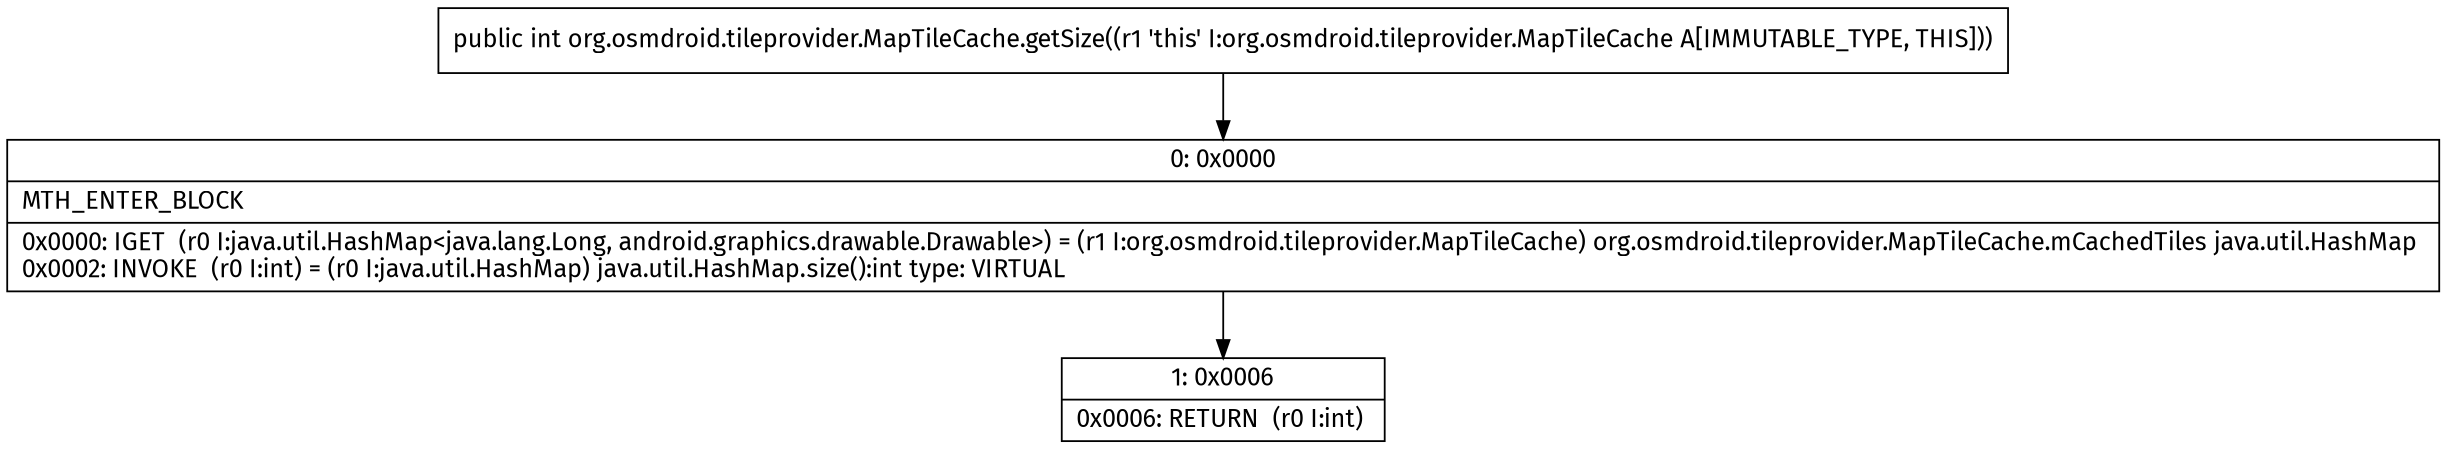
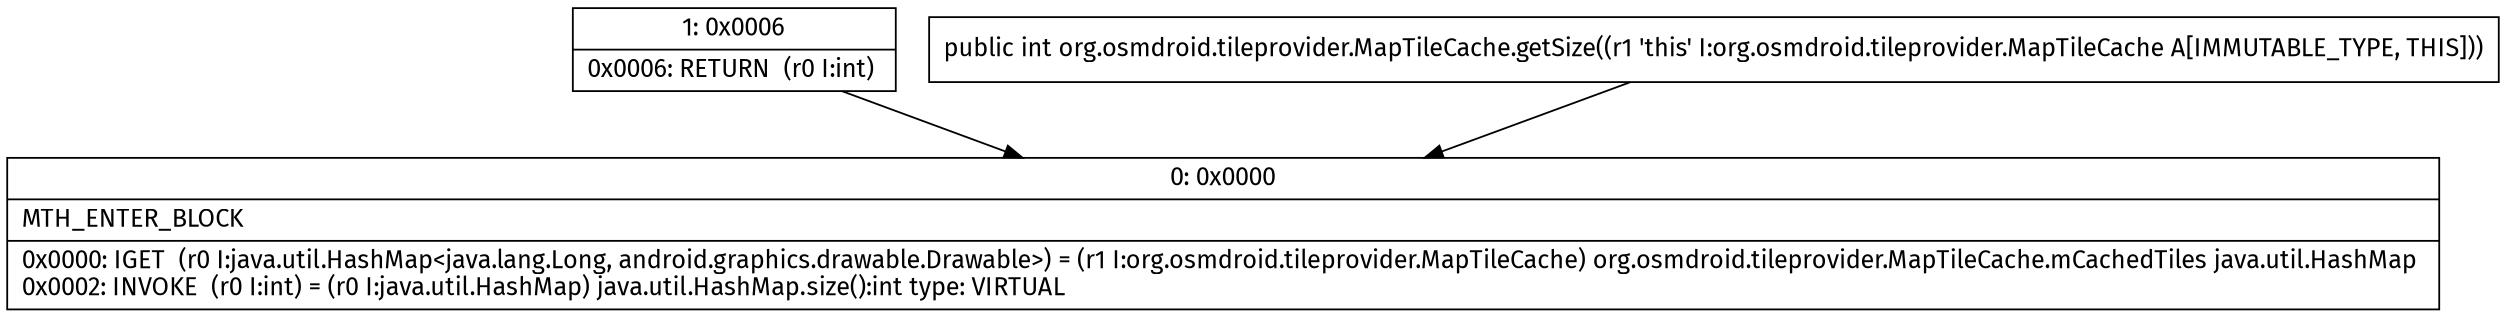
(1223, 316) -> (924, 121)
